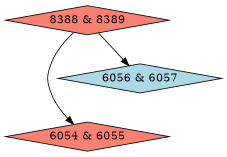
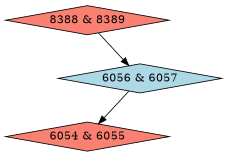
(48, 74) -> (116, 105)
